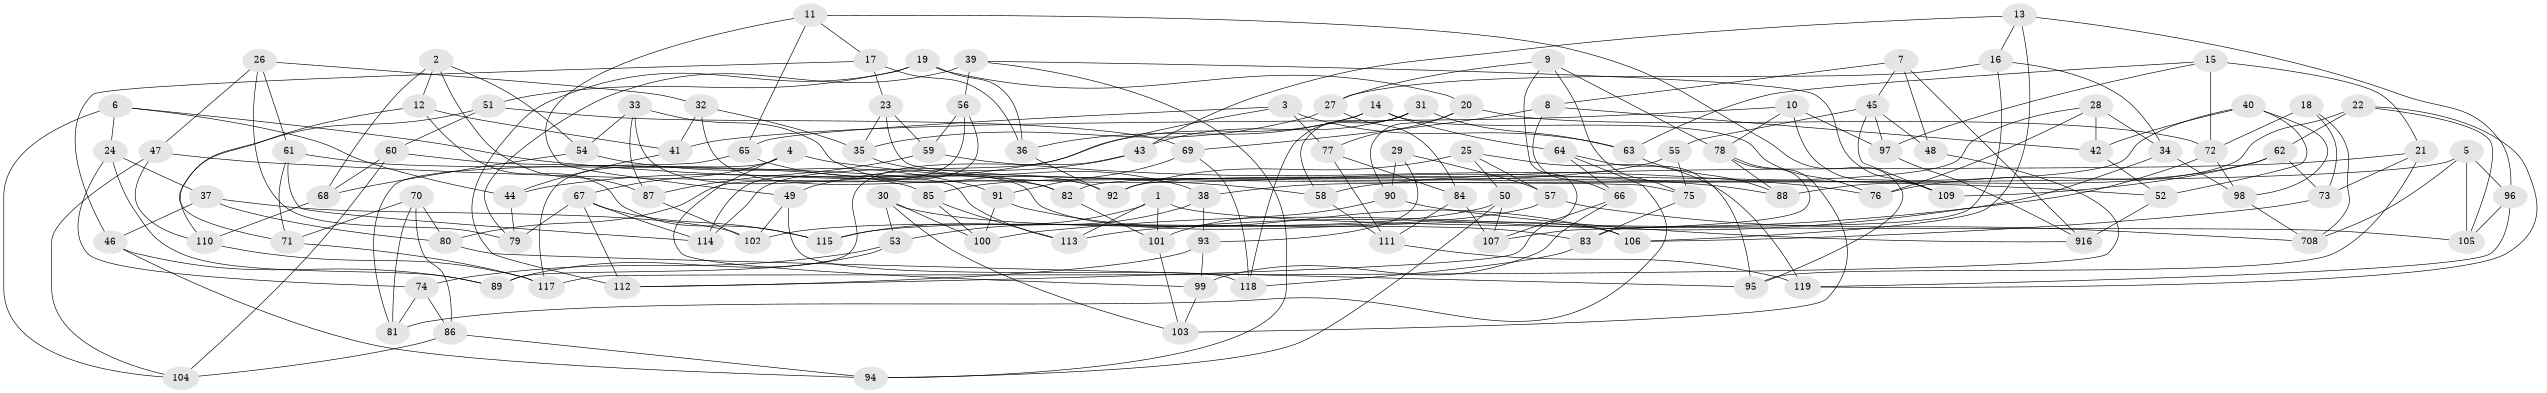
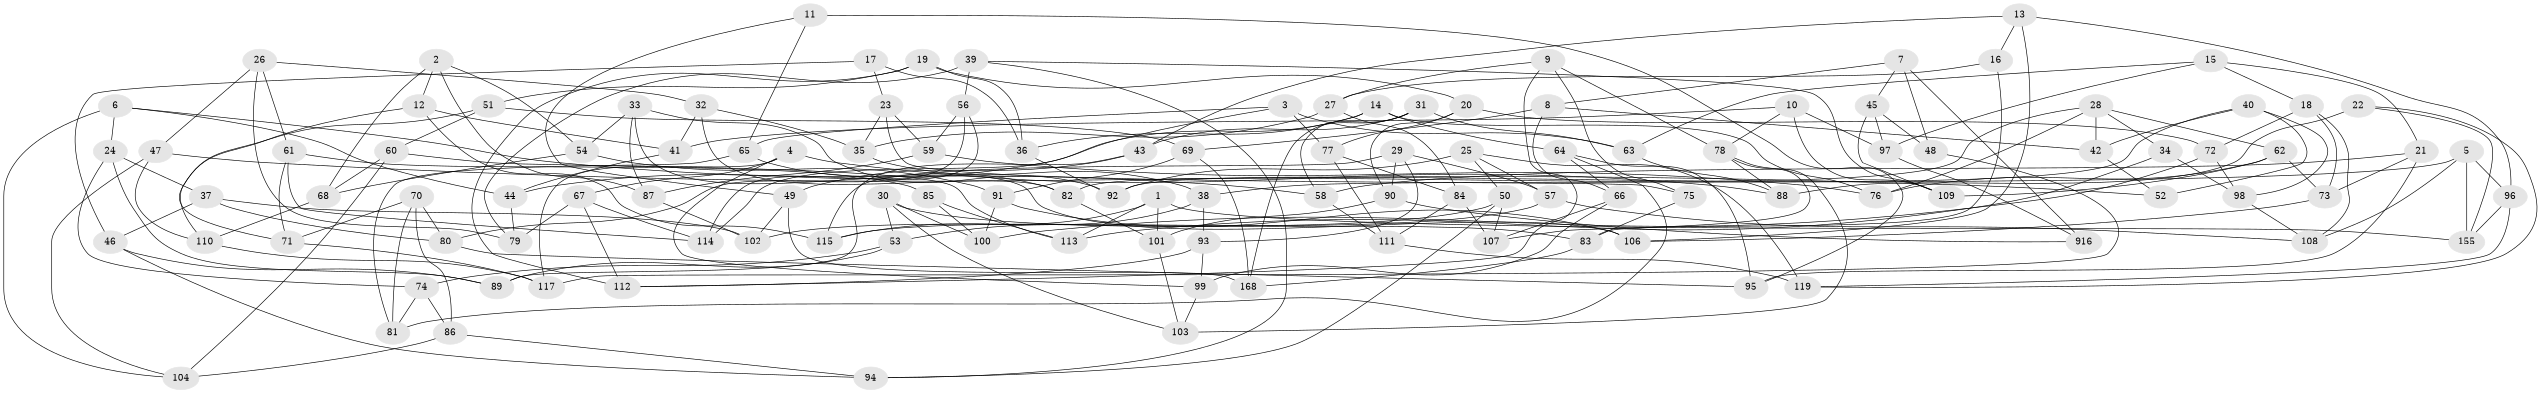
(841, 38) -> none
(2093, 81) -> none
(2211, 106) -> (2259, 83)
(2319, 129) -> (2188, 129)
(1675, 151) -> none
(2128, 216) -> none
(700, 222) -> (1107, 167)
(2310, 242) -> (2310, 242)
(2467, 242) -> (2467, 242)
(1248, 288) -> (1248, 288)
